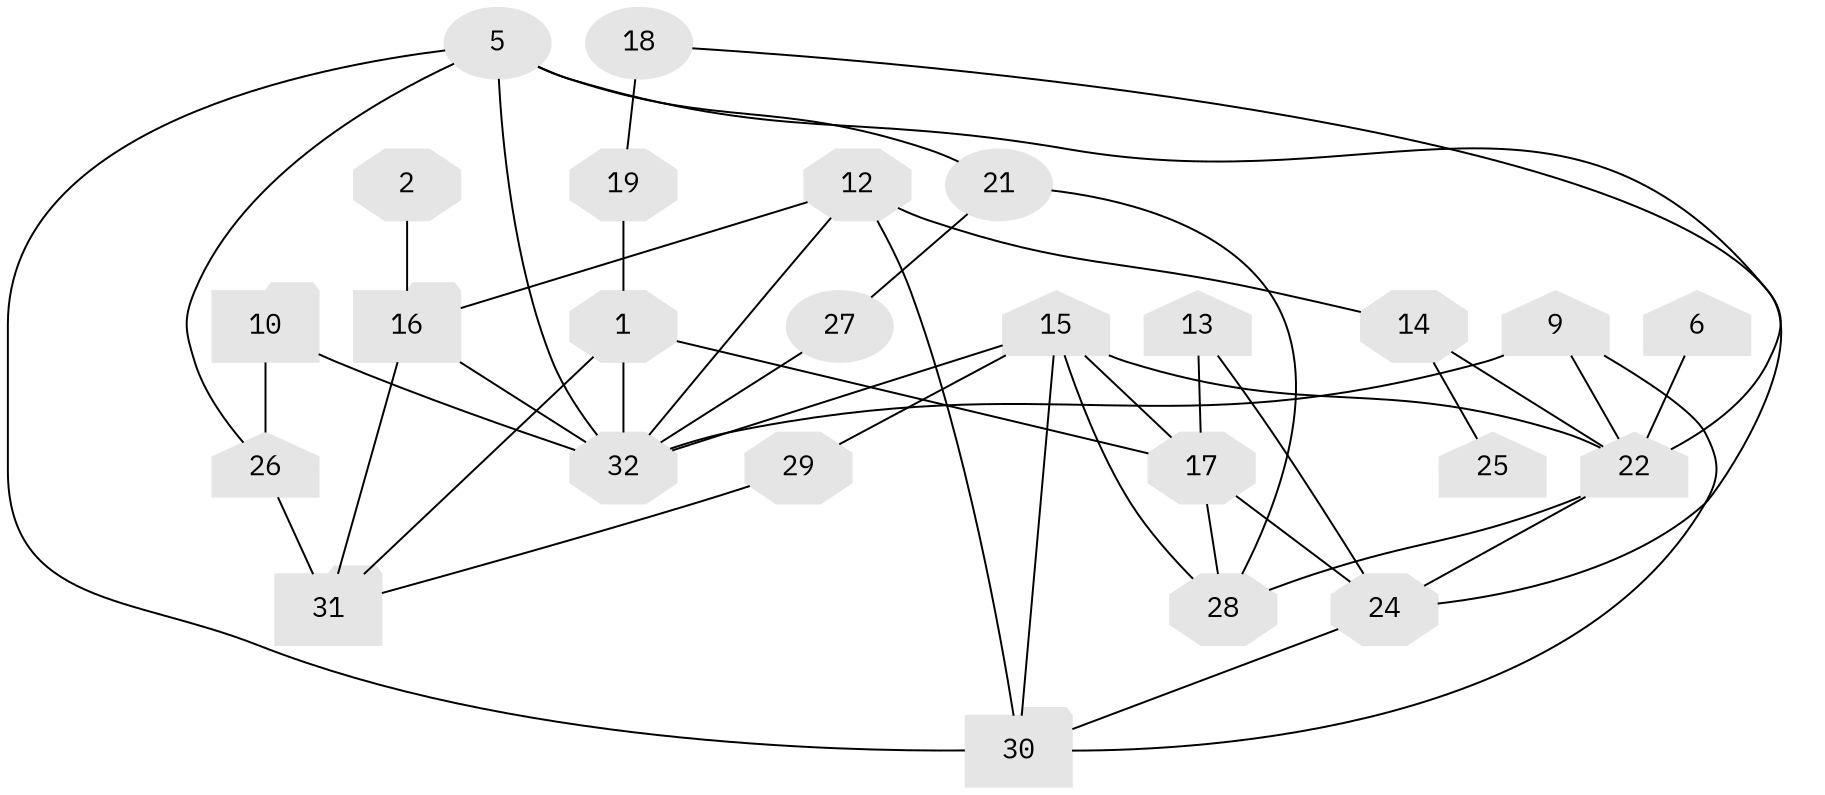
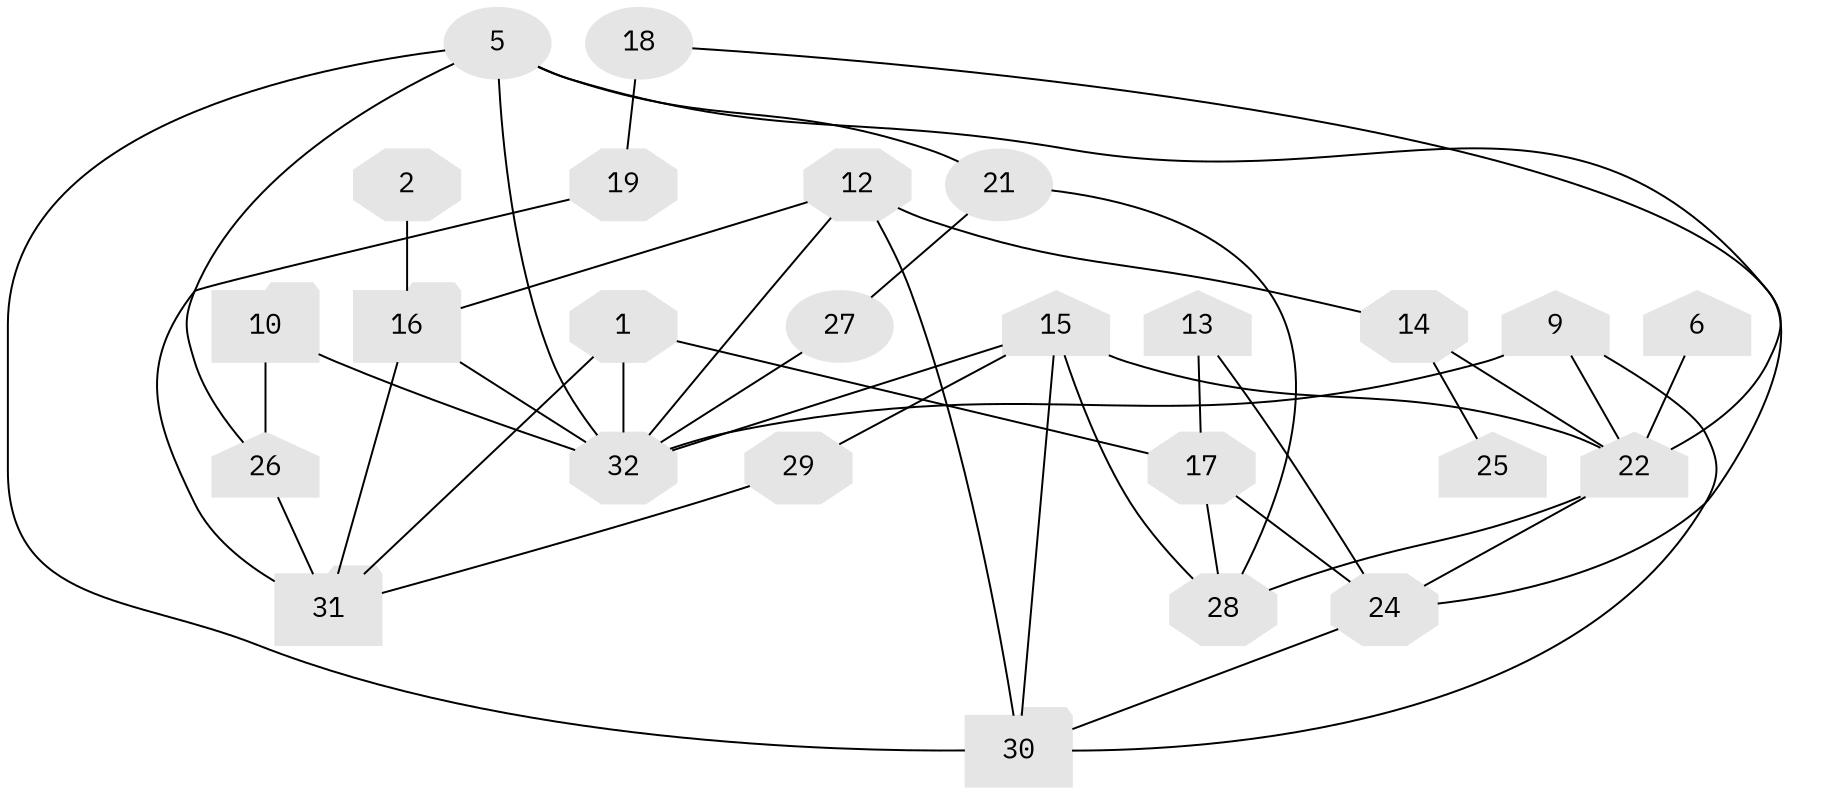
(623, 245) -> (216, 285)
(1124, 392) -> none
